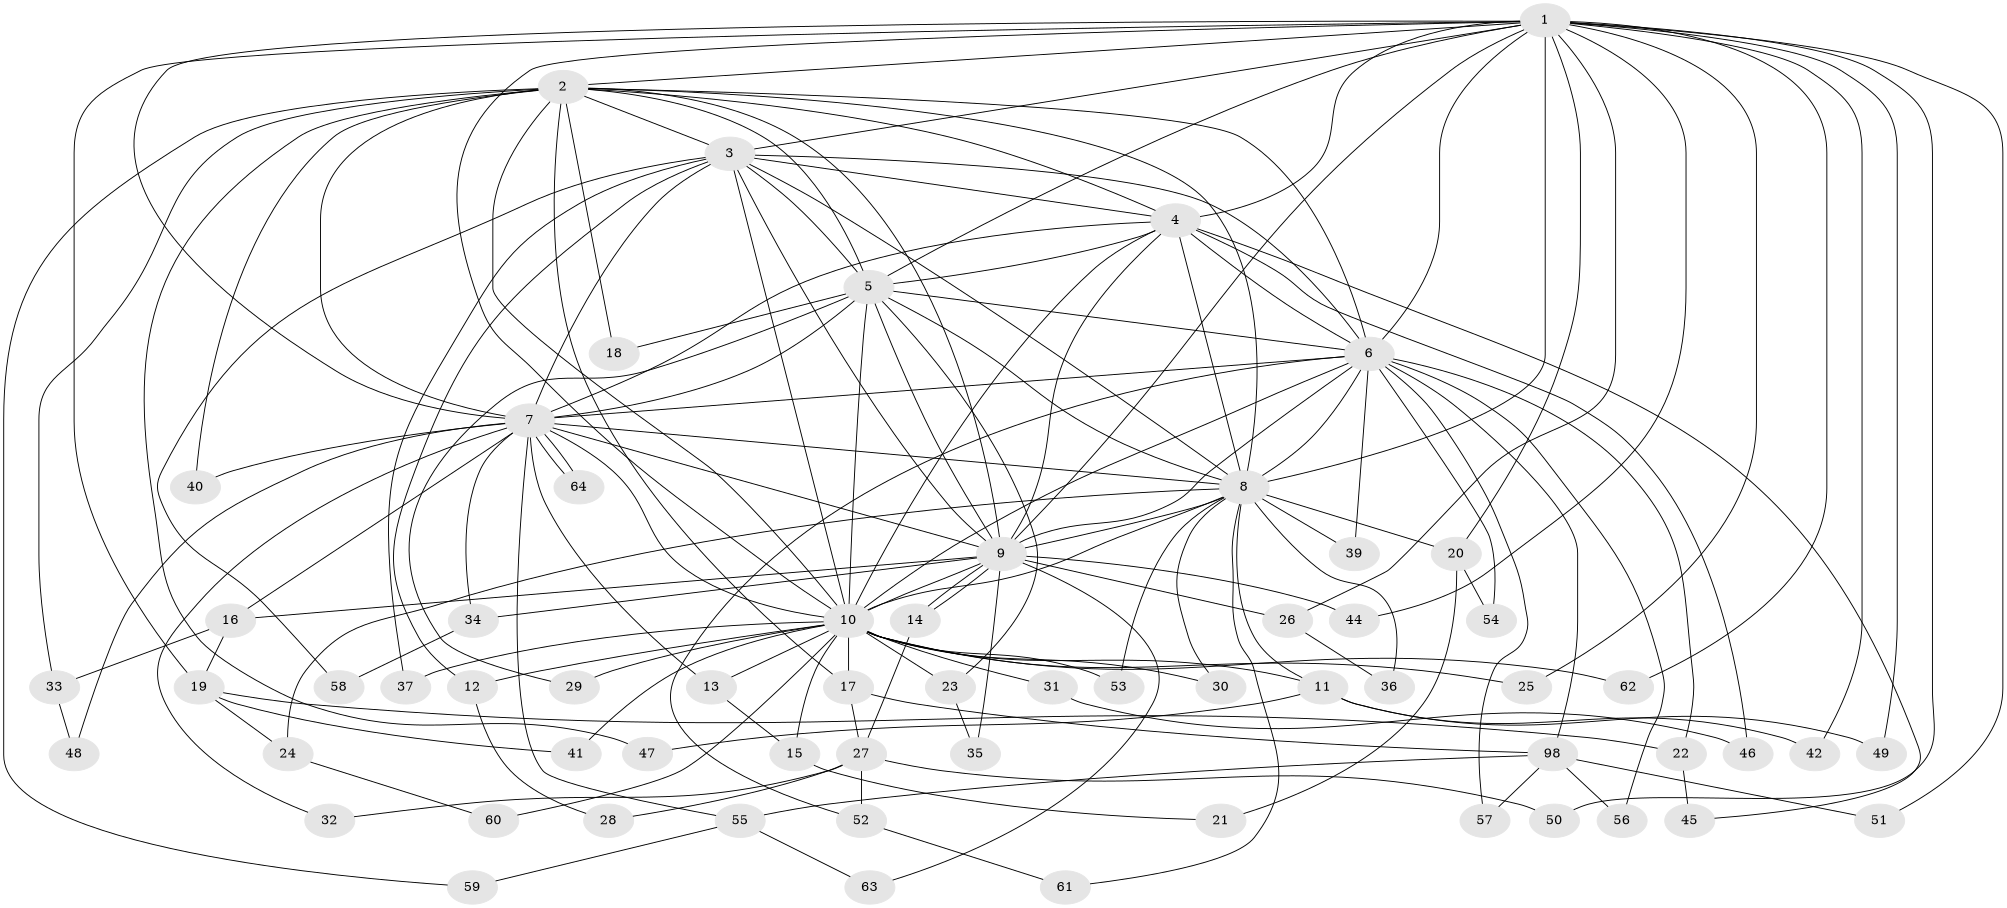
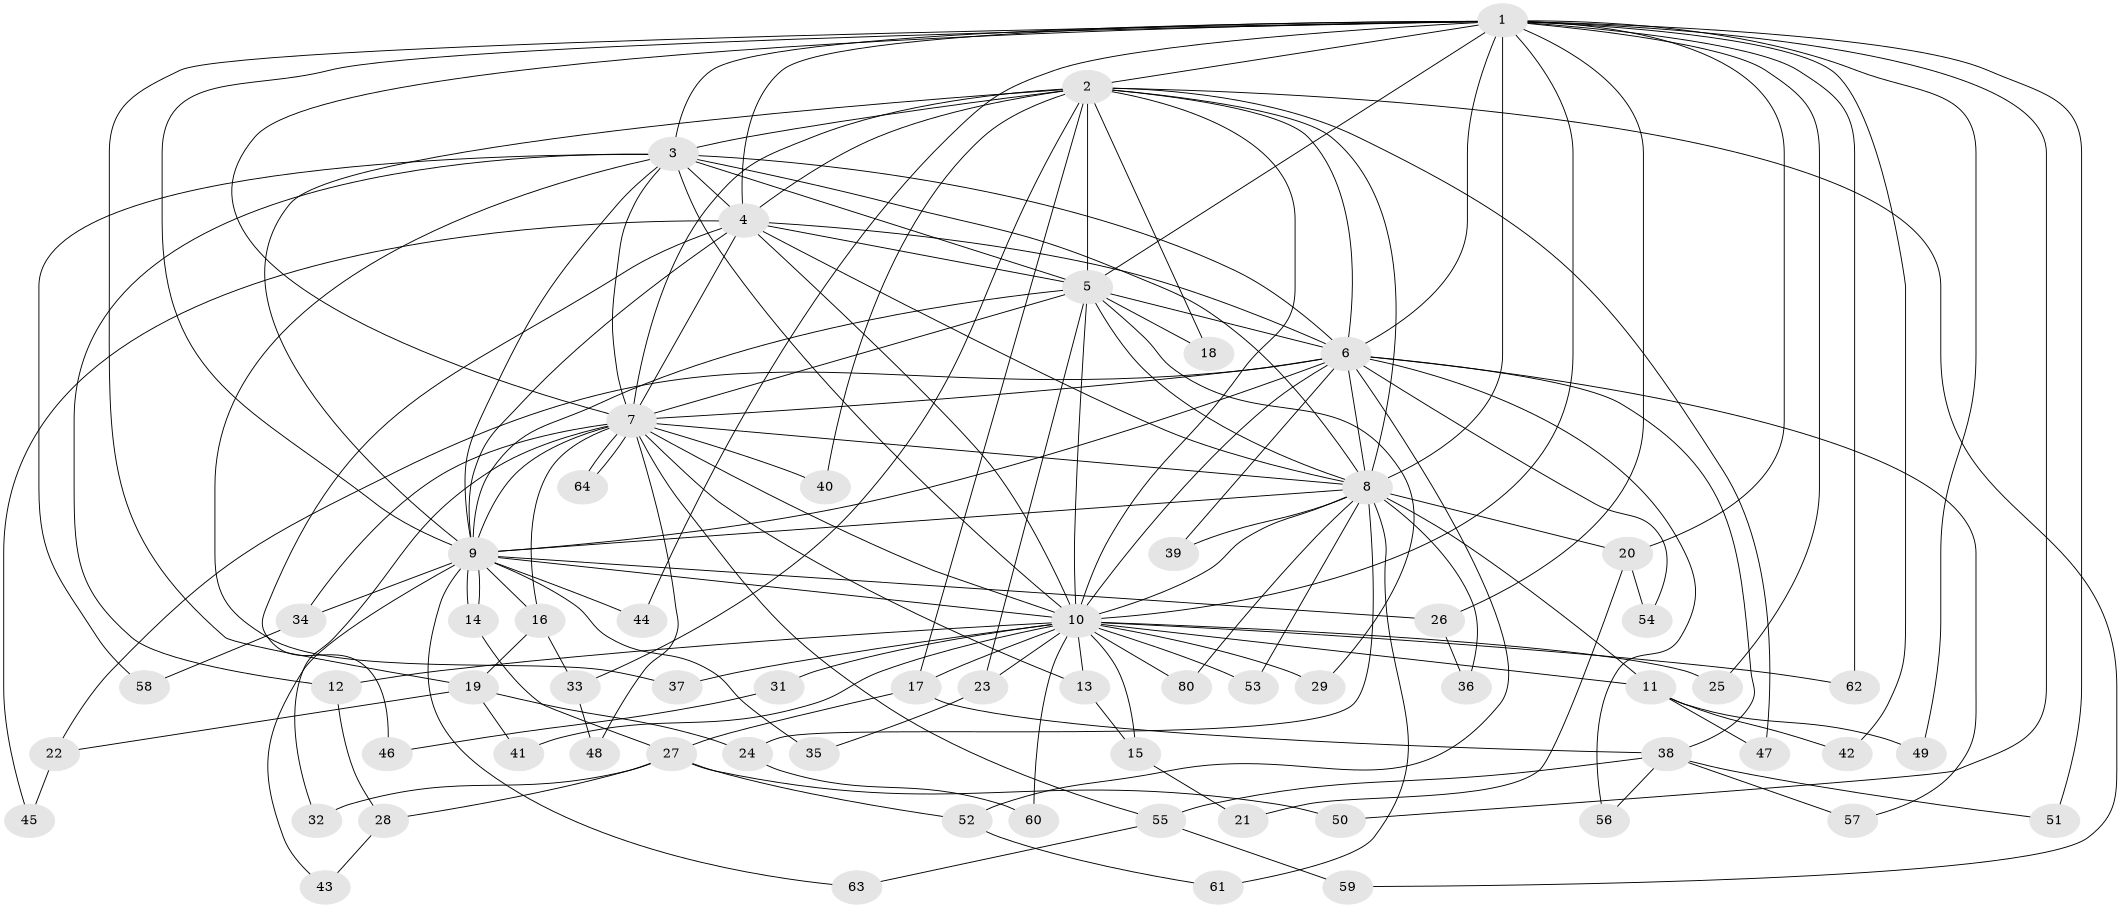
(1221, 687) -> (1187, 687)
(1553, 754) -> (1667, 754)
none -> (325, 887)
